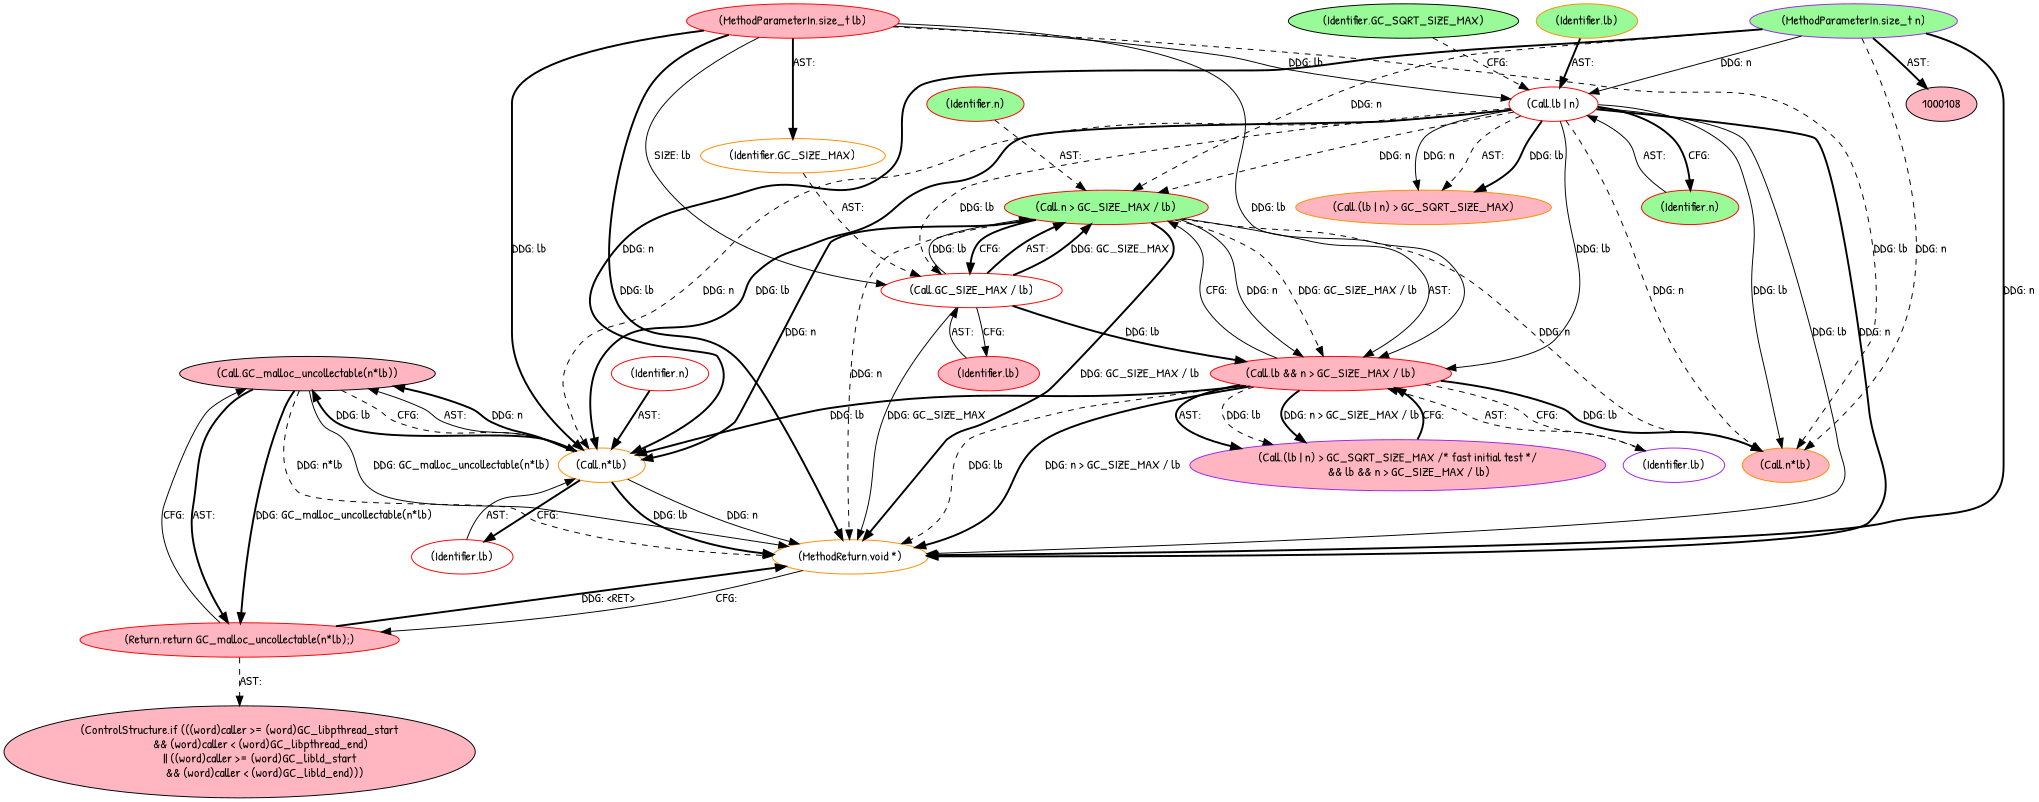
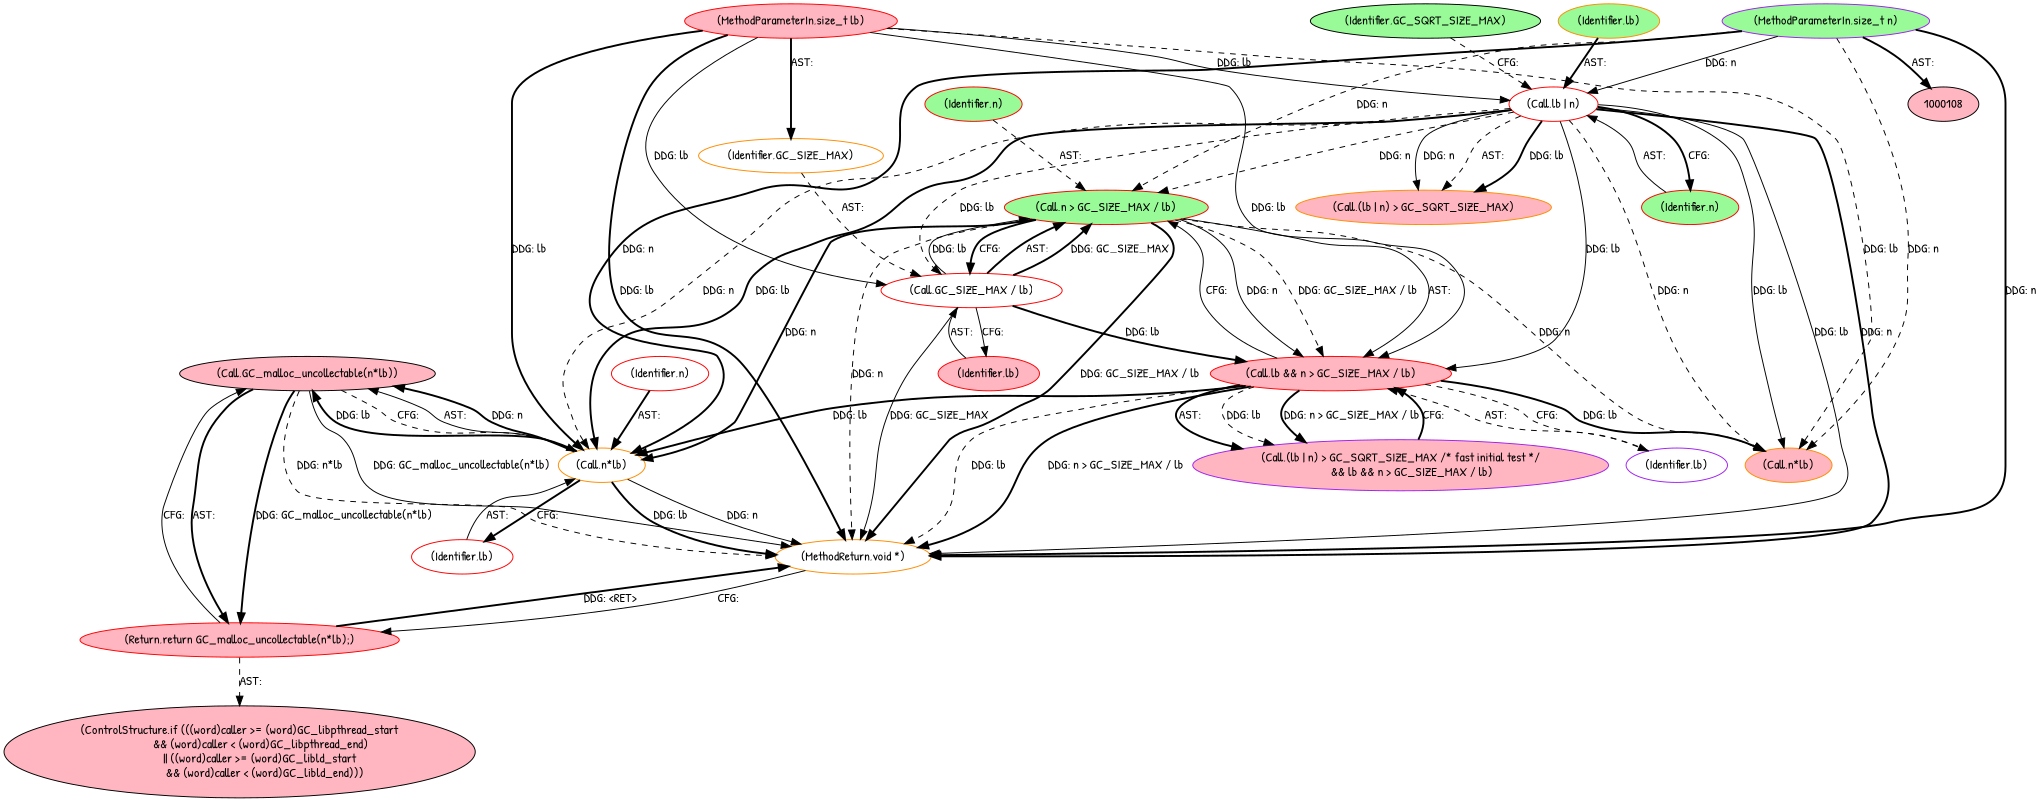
(673, 156) -> (672, 156)
